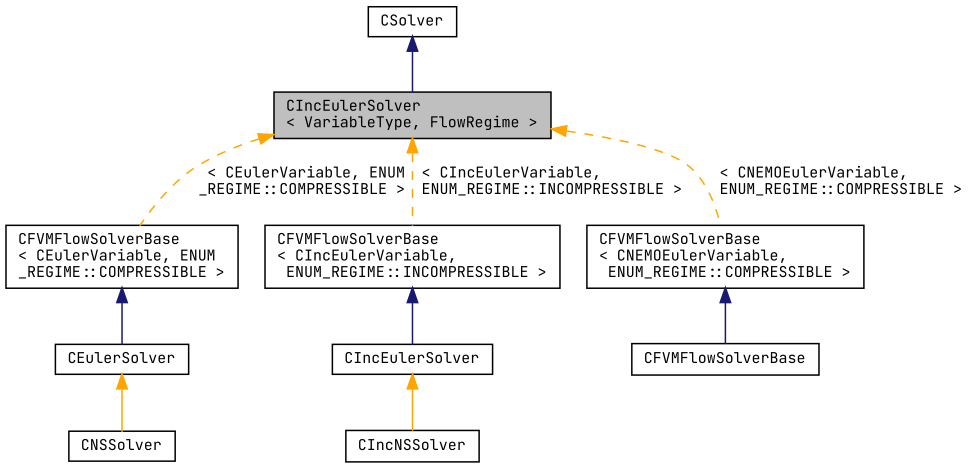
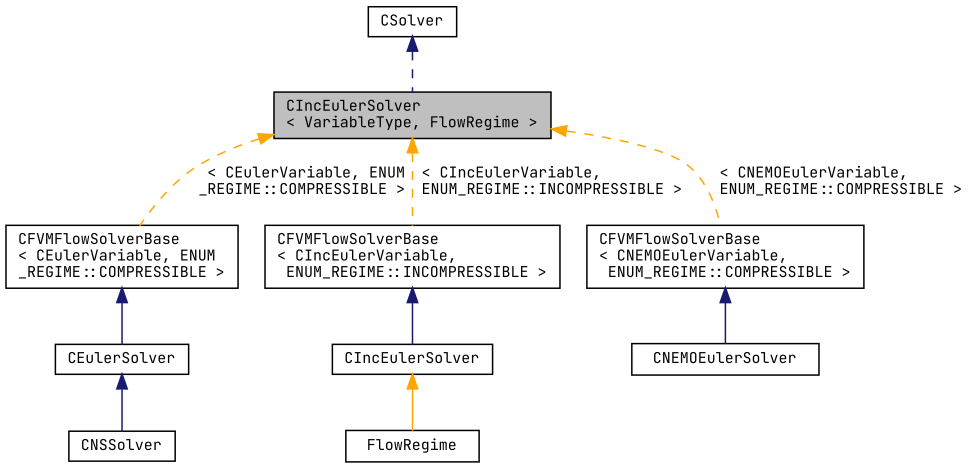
(412, 72) -> (412, 72)
(725, 359) -> (725, 359)
(122, 411) -> (122, 411)
(412, 446) -> (412, 446)
